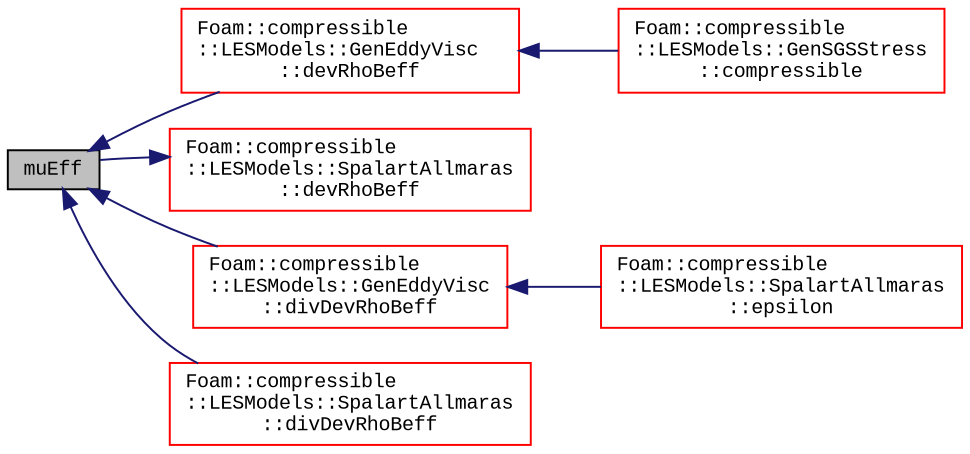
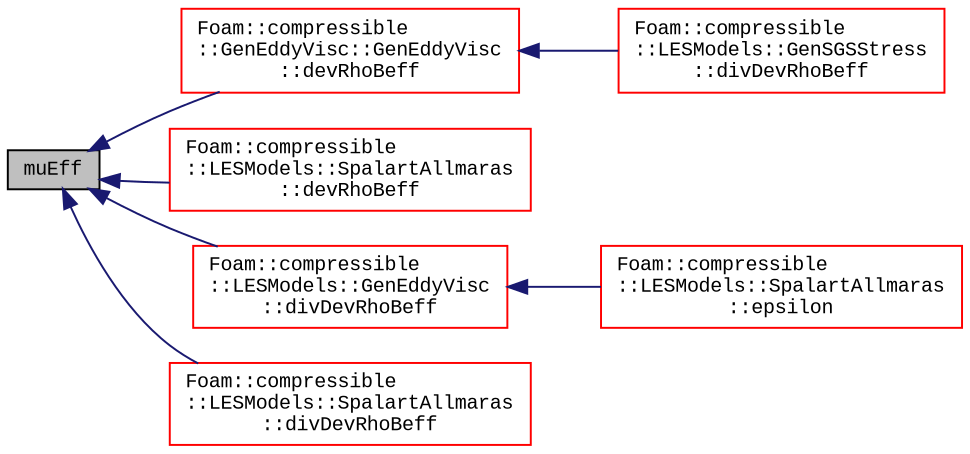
(350, 51) -> (350, 51)
(782, 51) -> (782, 51)
(125, 158) -> (145, 182)
